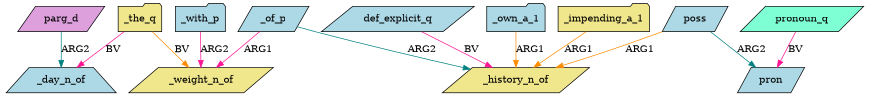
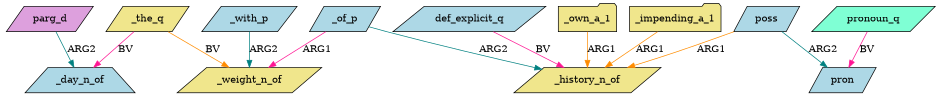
(140, 19) -> (148, 19)
(200, 19) -> (249, 19)
(516, 19) -> (587, 19)
(201, 46) -> (249, 46)
